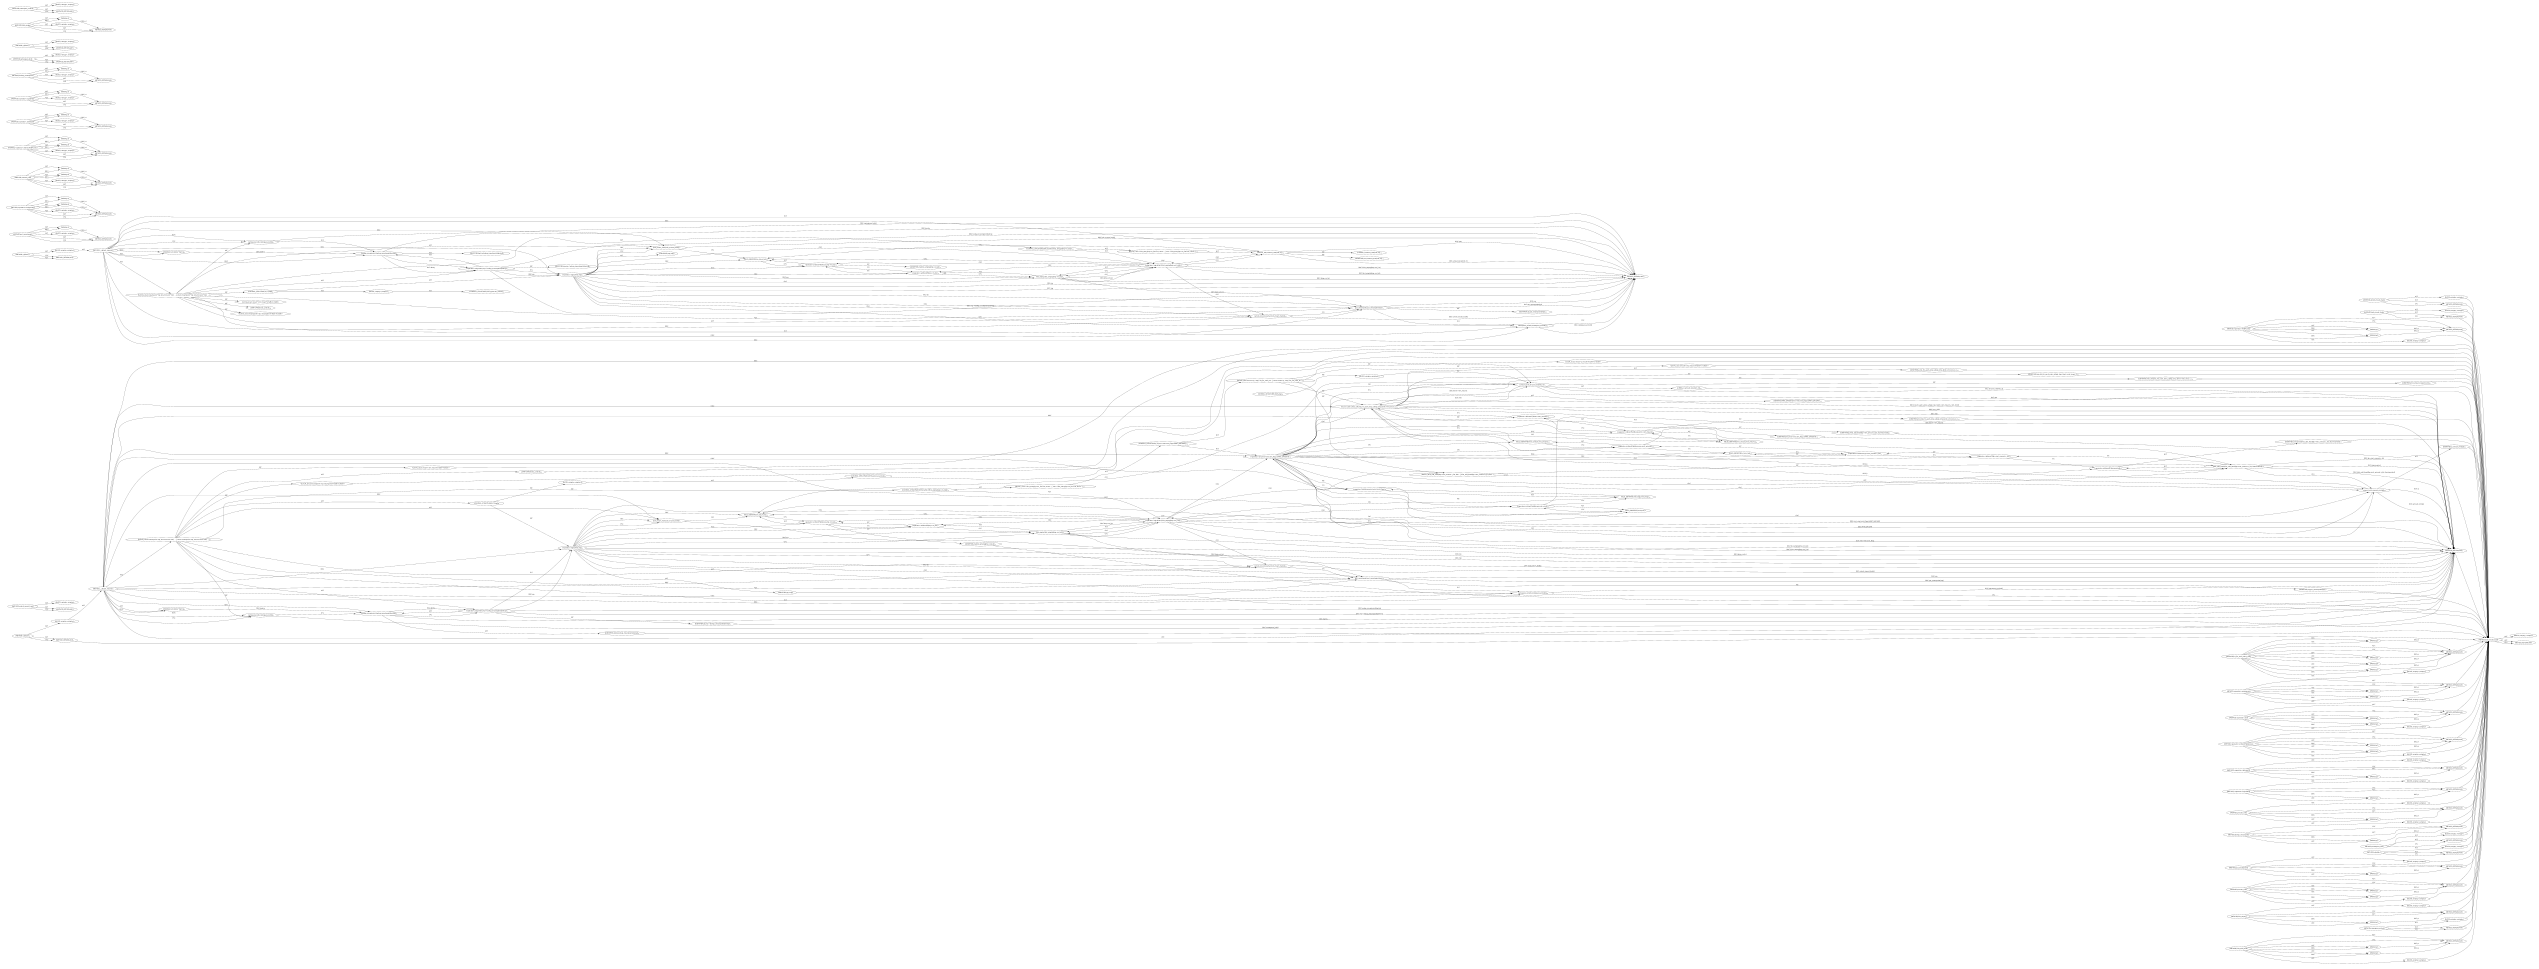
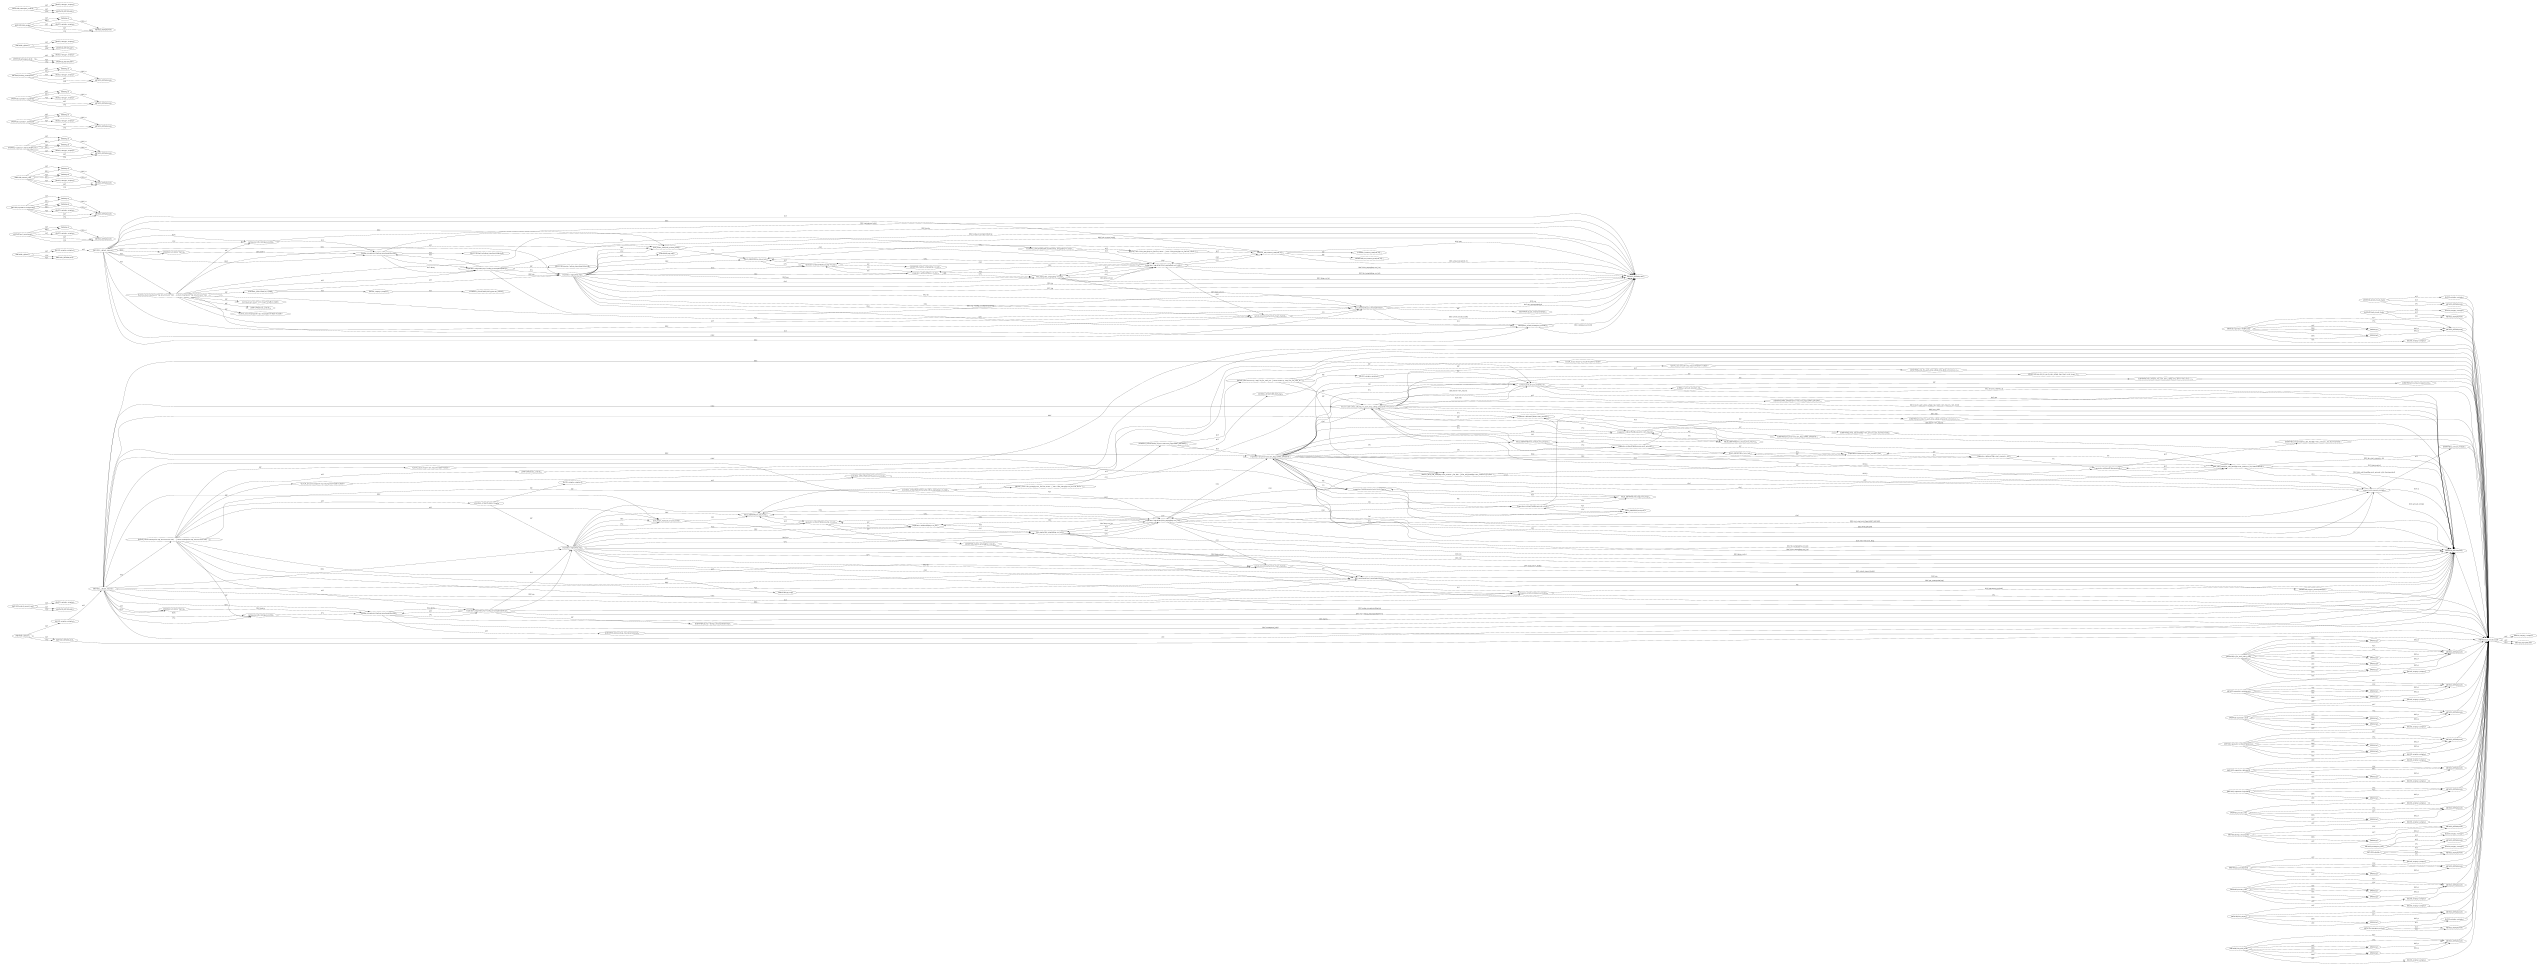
none -> (1225, 437)
